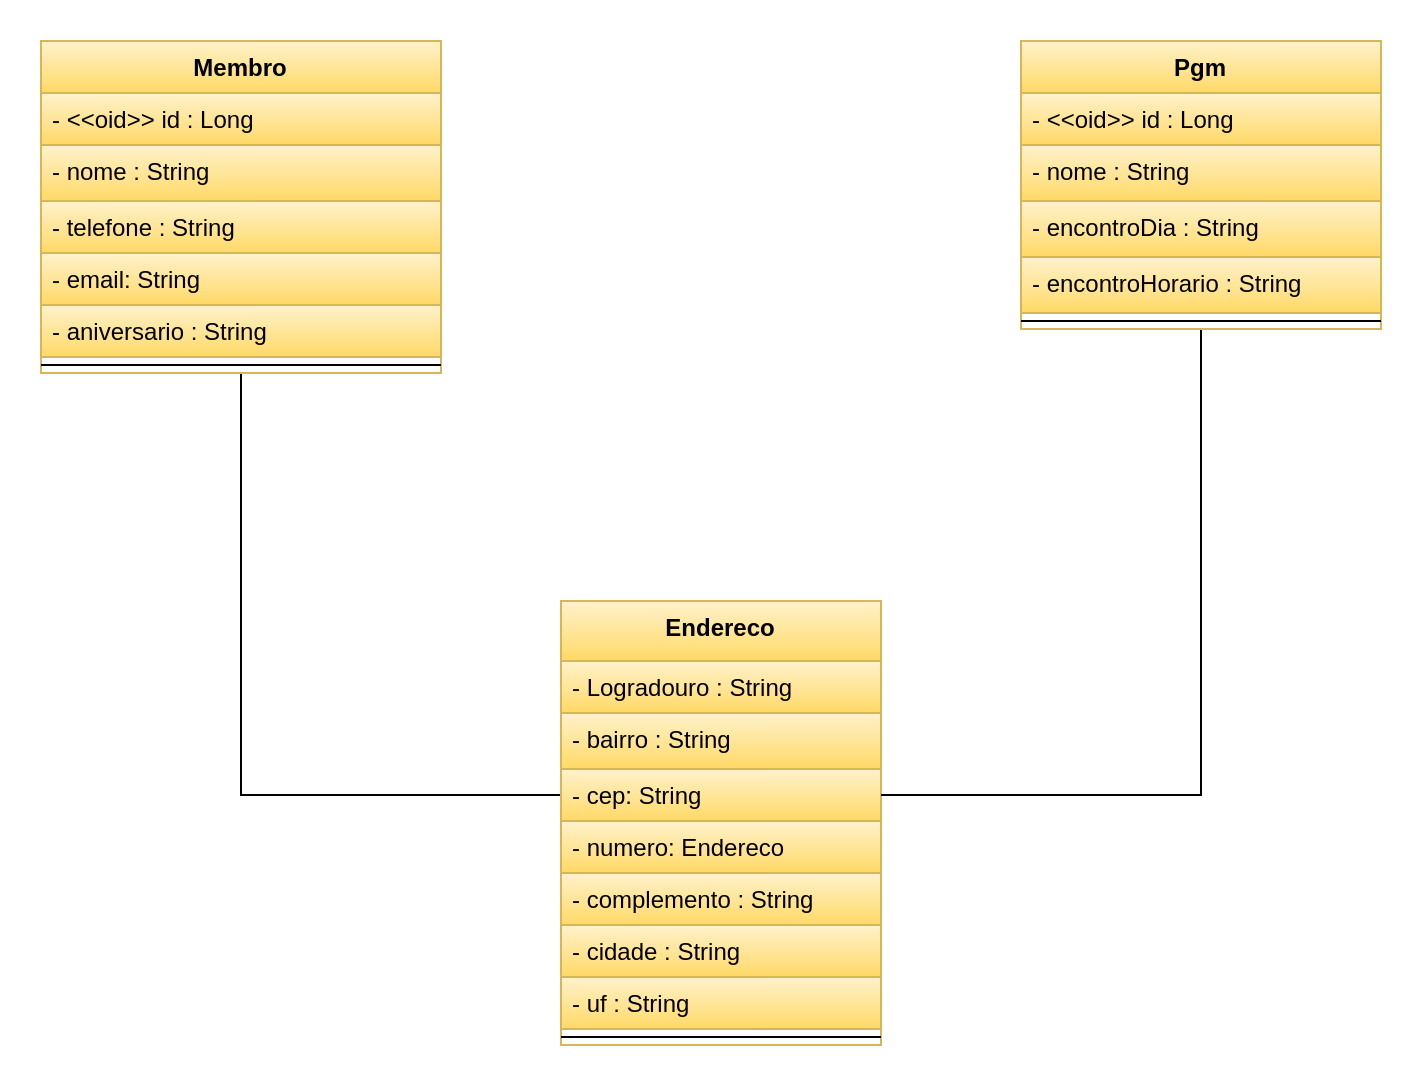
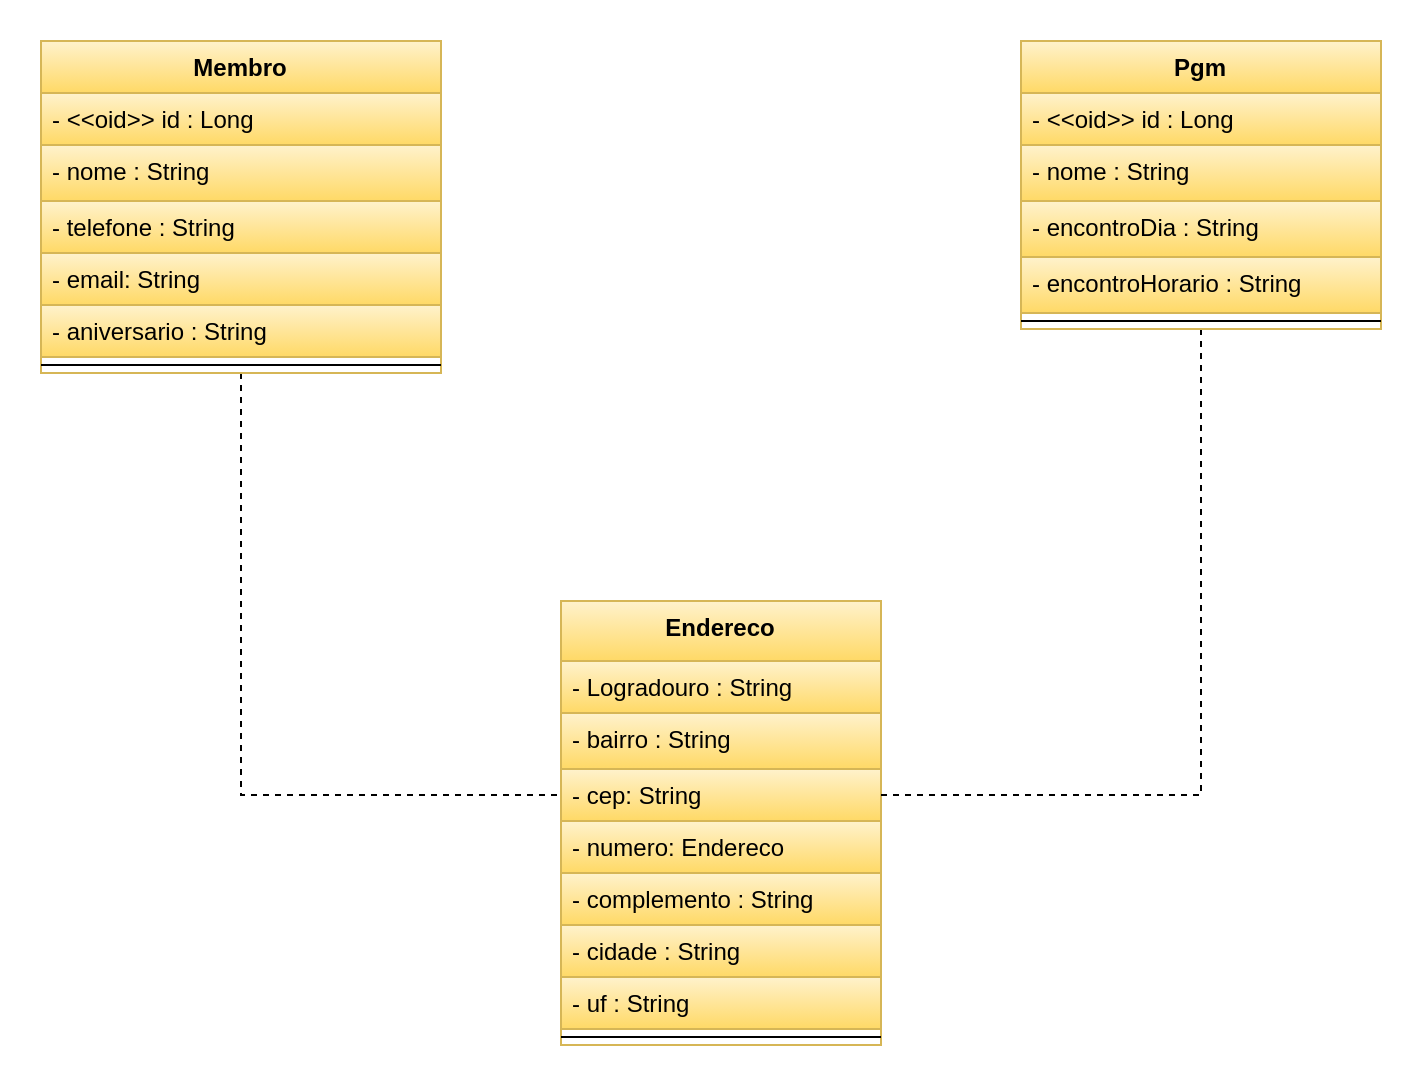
(1201, 722) -> (1201, 722)
(241, 744) -> (241, 744)
